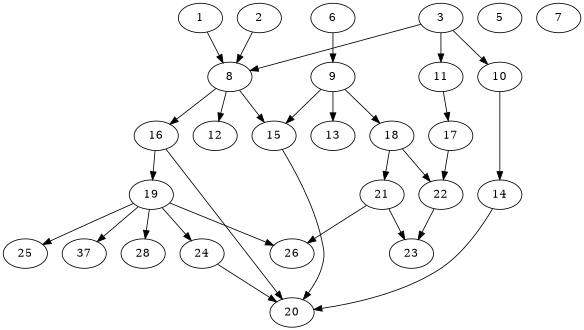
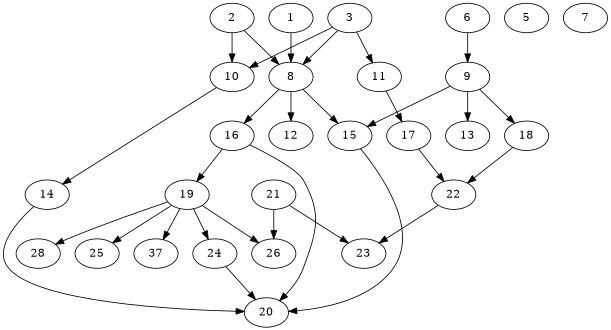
none -> (232, 43)
(388, 161) -> none
